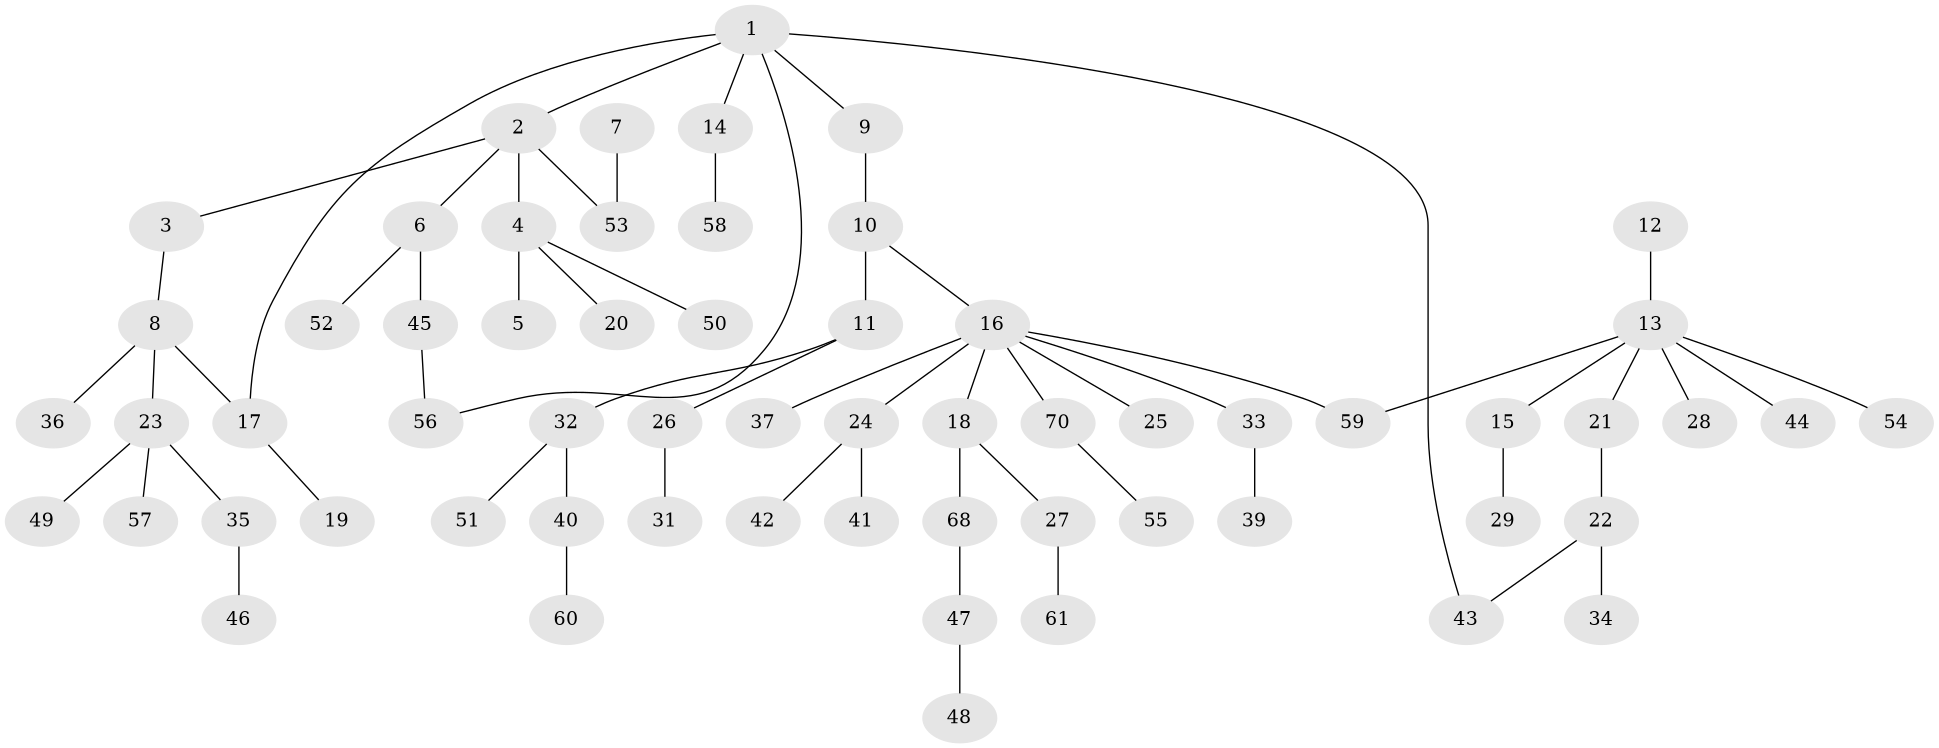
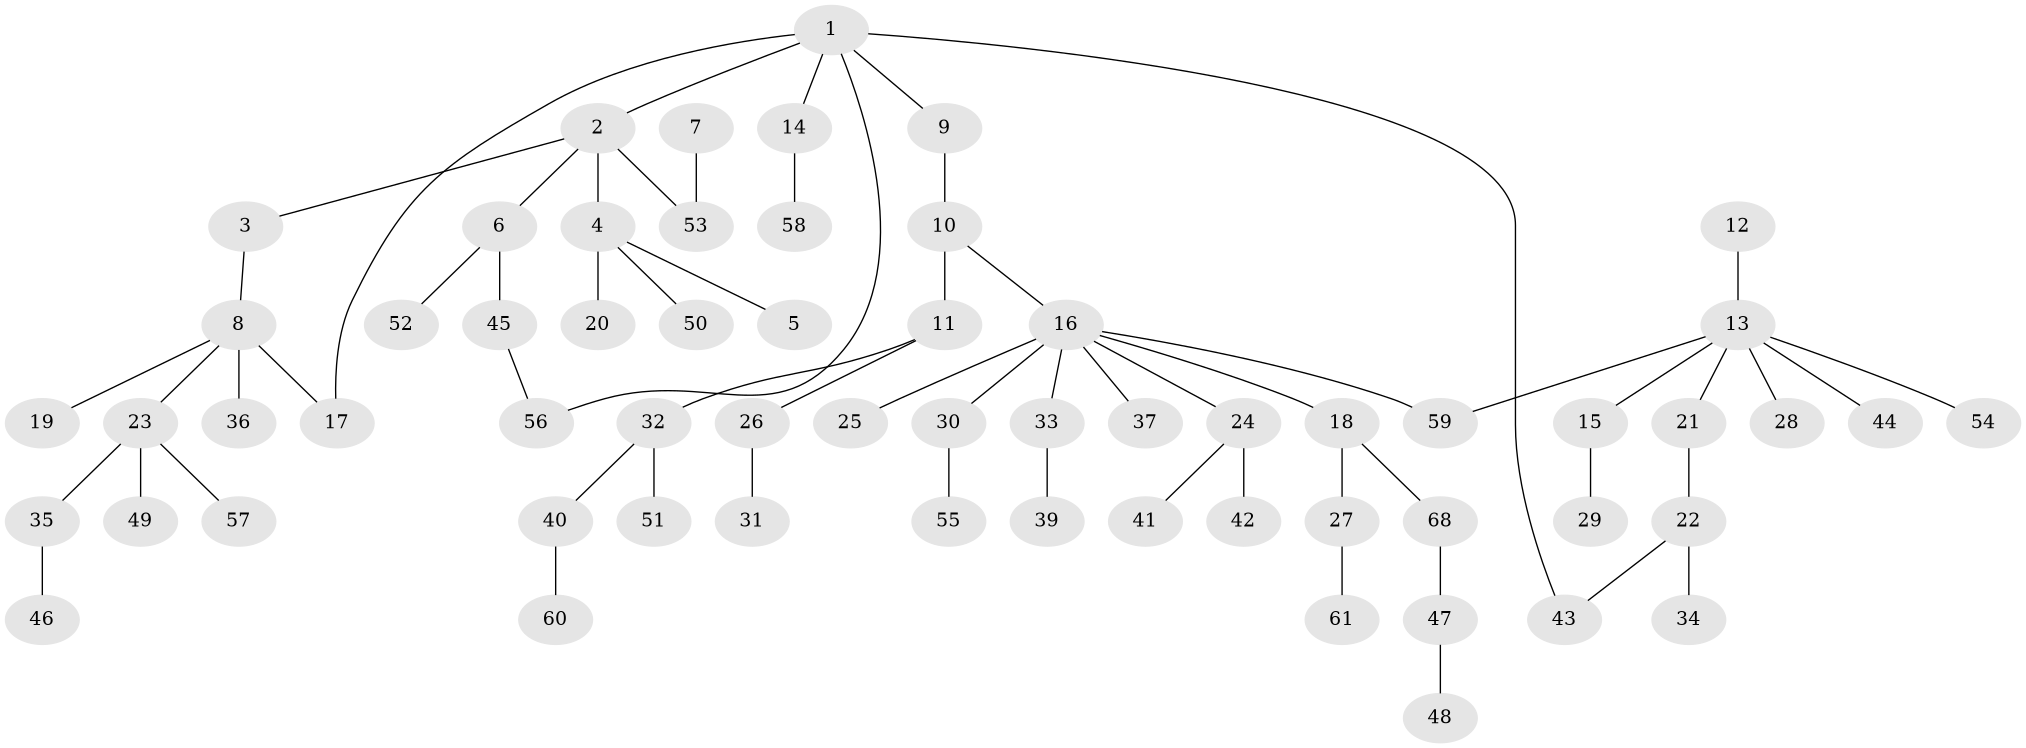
(1058, 423) -> (949, 423)
(294, 472) -> (141, 374)
